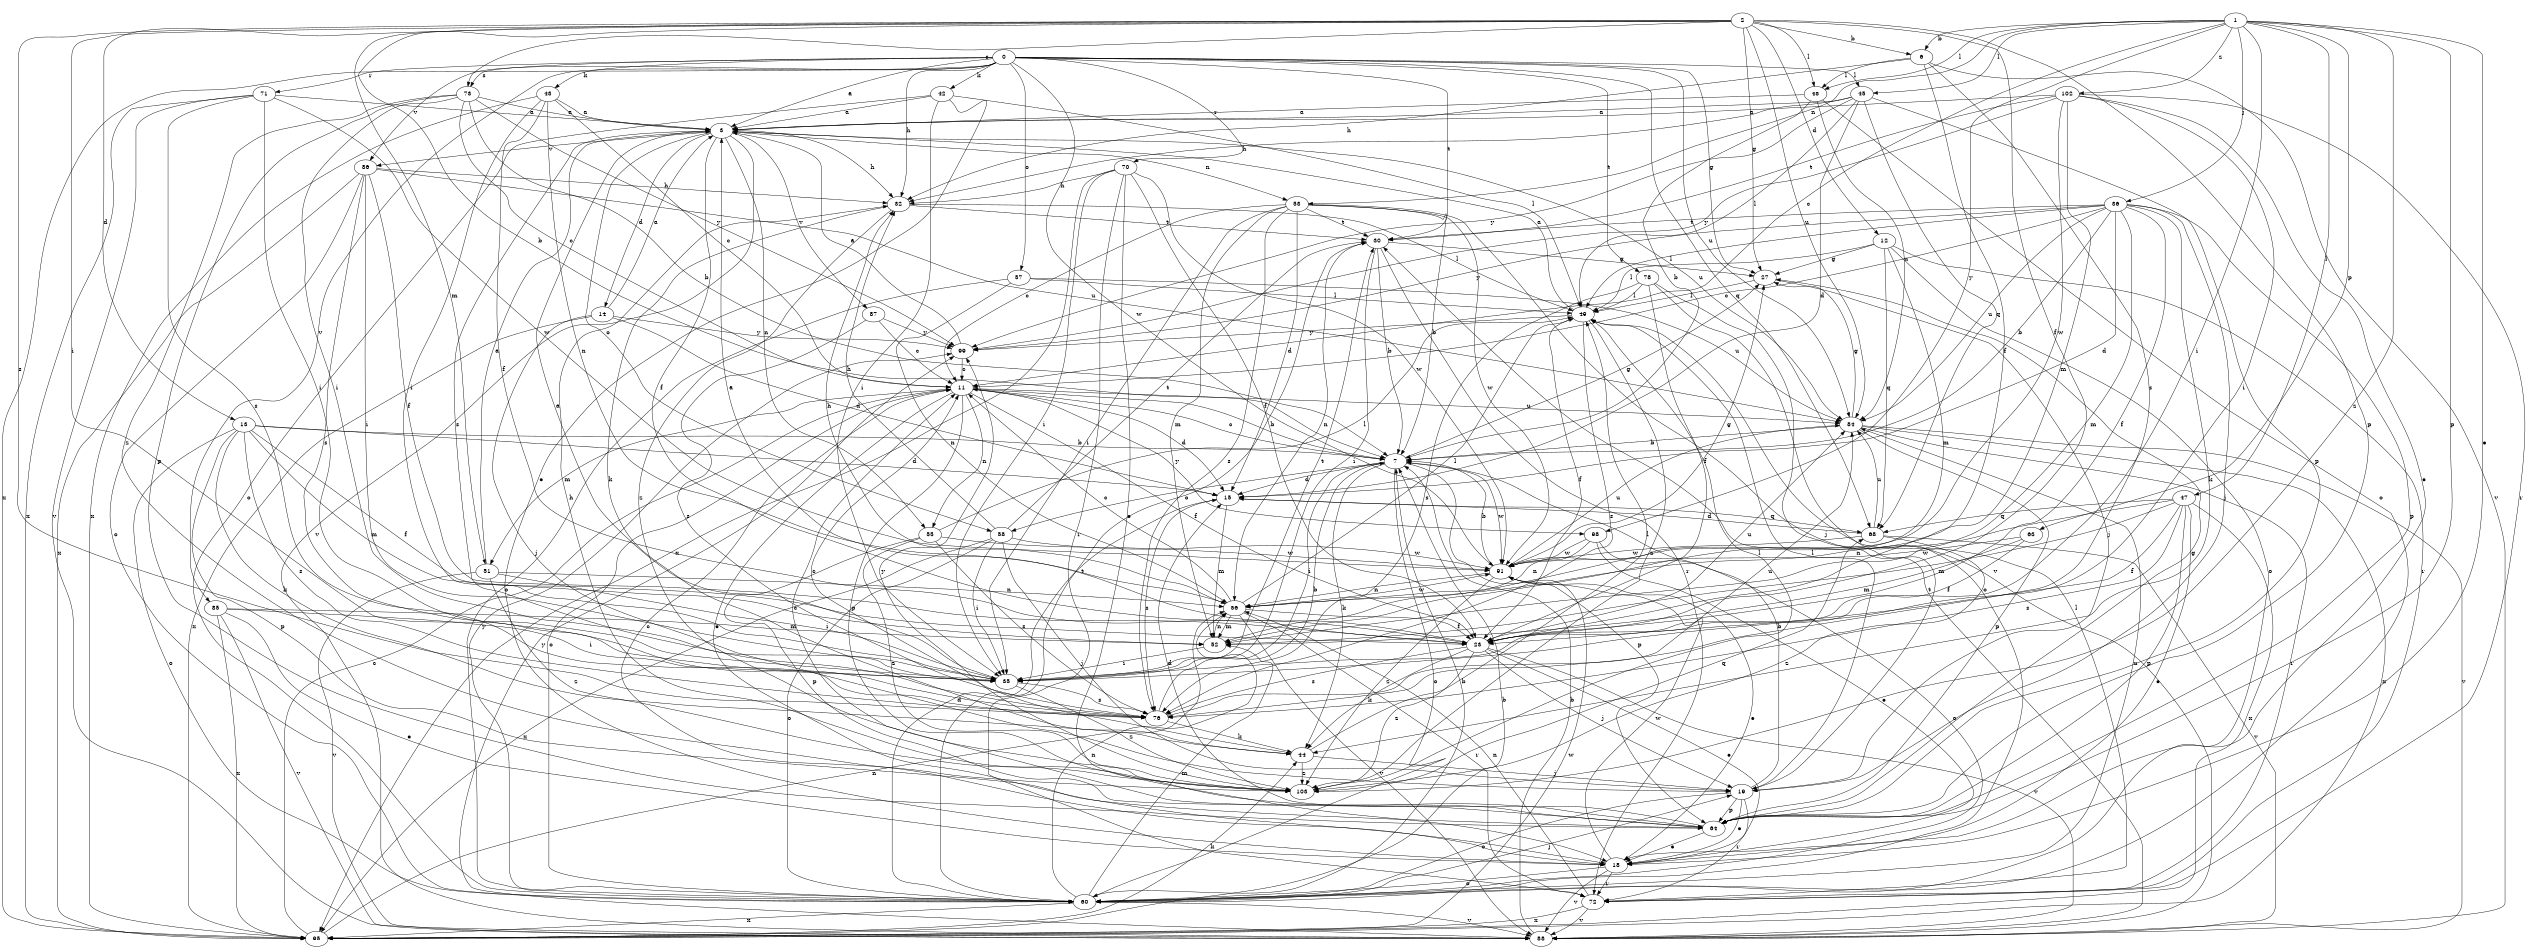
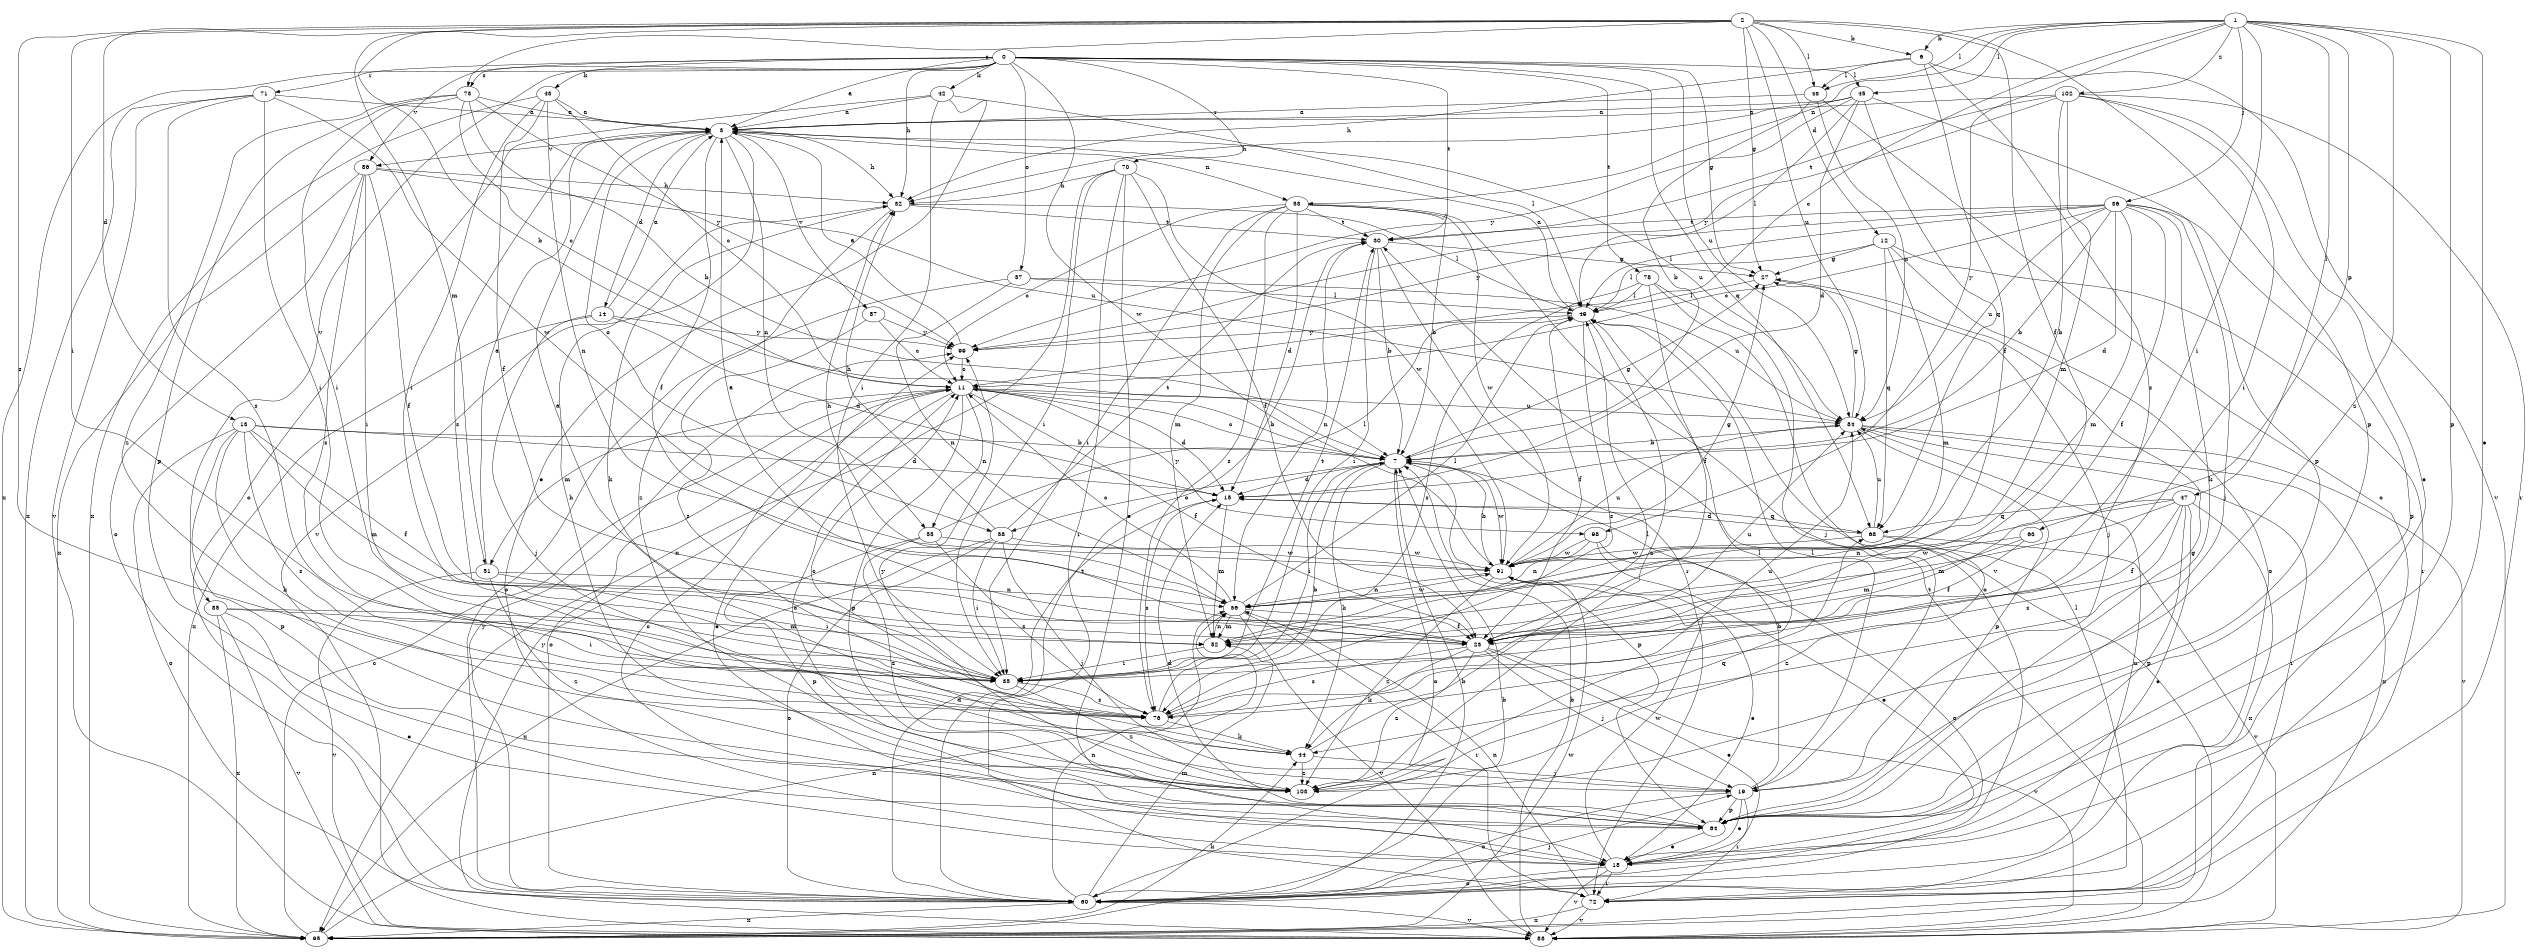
(2061, 333) -> (2061, 333)
